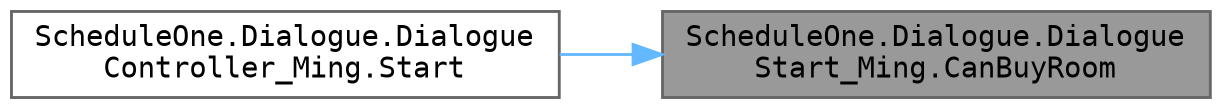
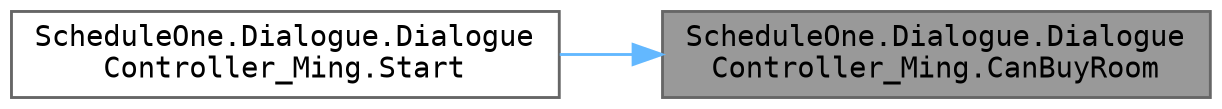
(936, 54) -> (936, 54)
